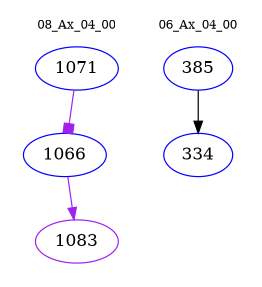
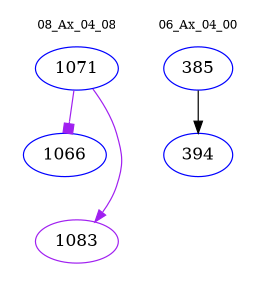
(77, 26) -> (77, 26)
(198, 155) -> (198, 155)
(70, 192) -> (120, 149)
